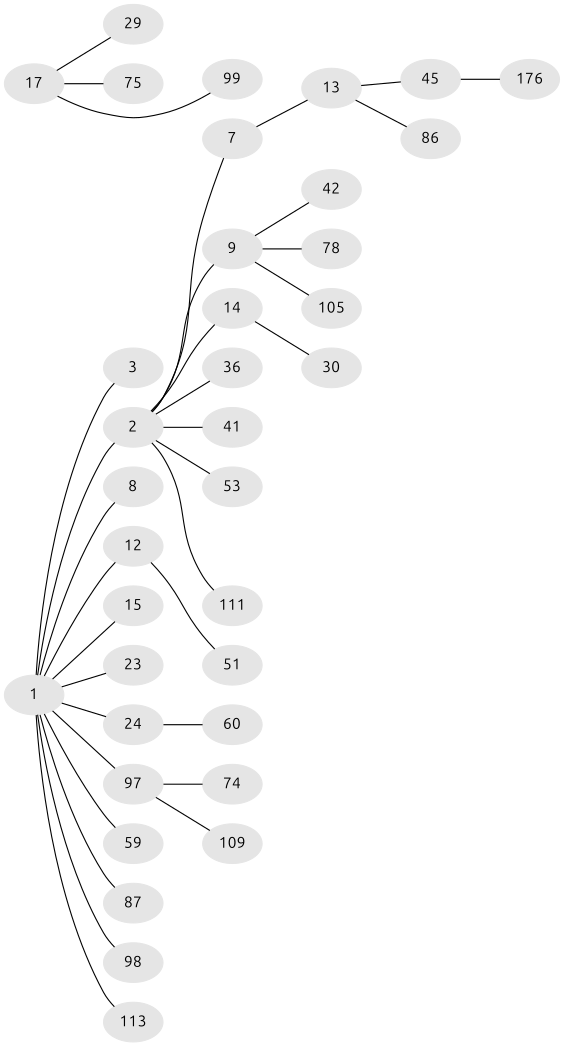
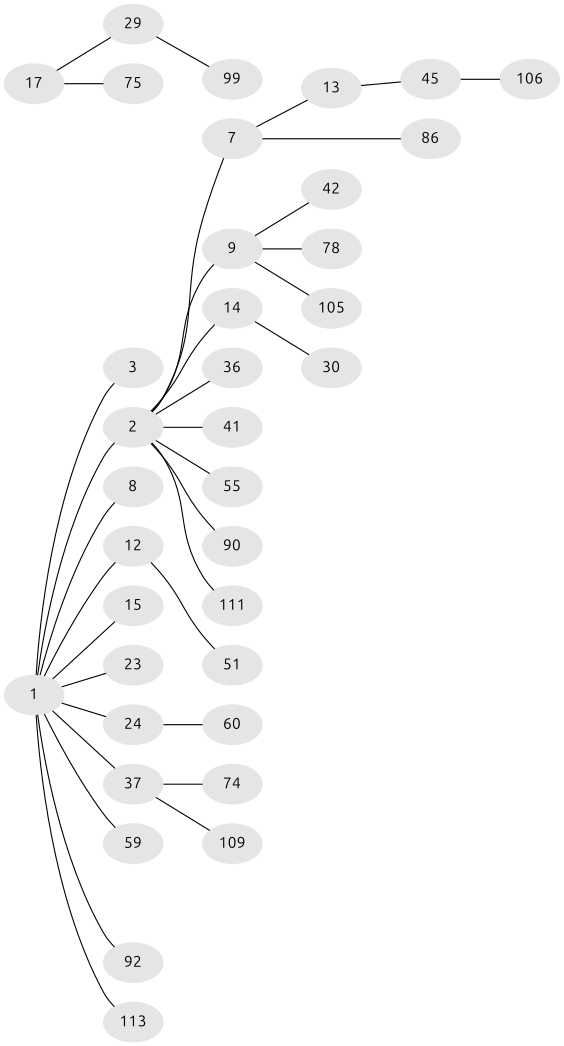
(530, 79) -> (530, 79)
(381, 113) -> (332, 139)
(135, 118) -> (183, 52)
(232, 487) -> (232, 487)
none -> (232, 546)
(133, 784) -> (133, 784)
(133, 903) -> none
(133, 963) -> (133, 963)
